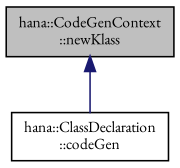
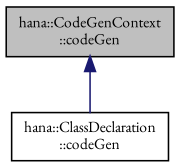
(90, 32) -> (90, 32)
